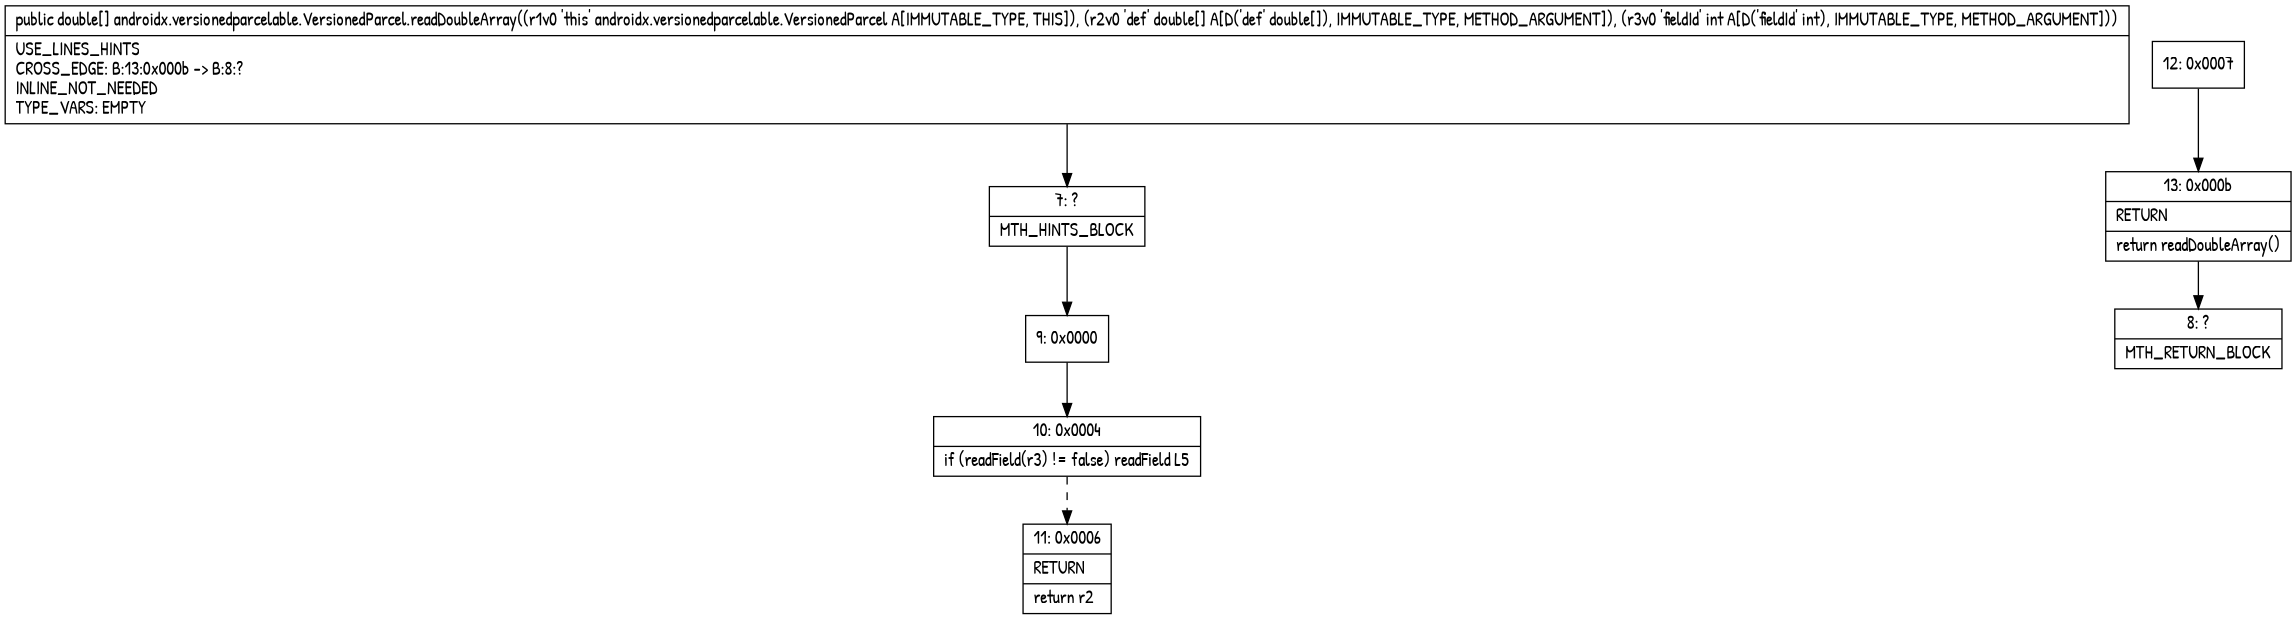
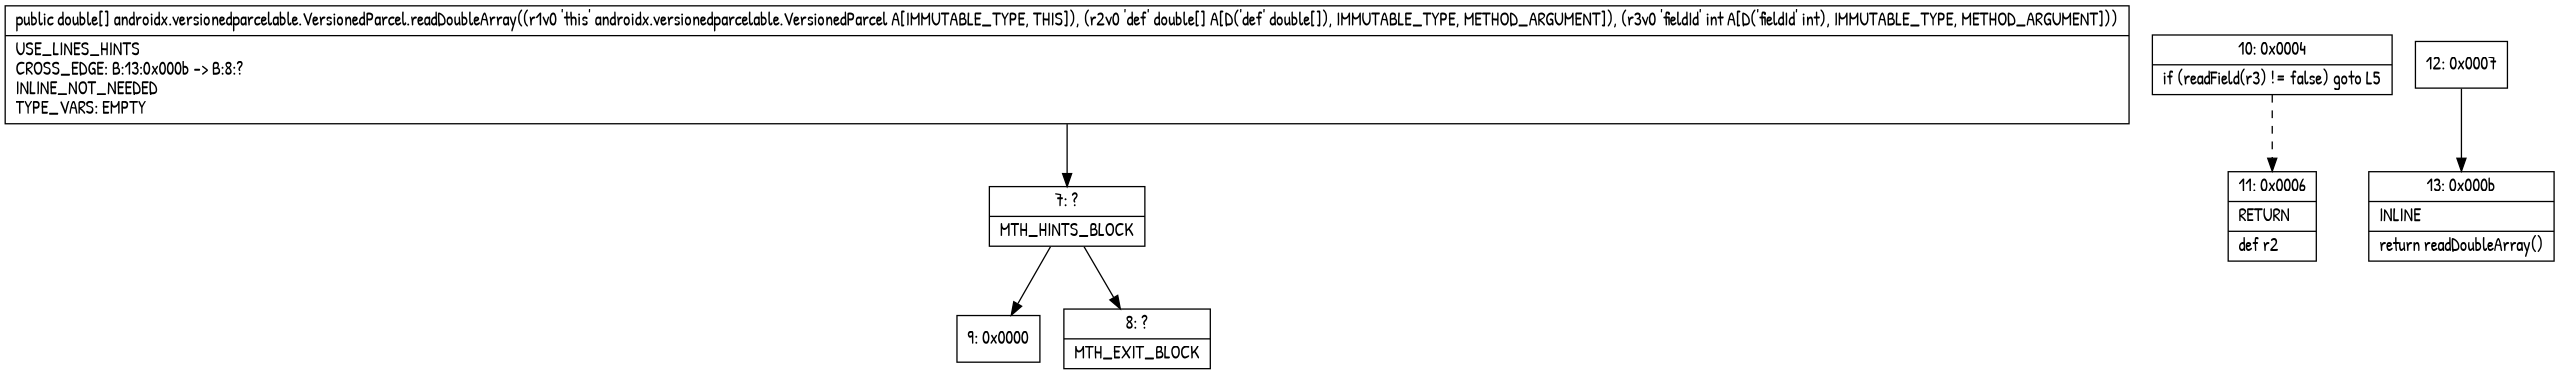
(2142, 216) -> (2401, 216)
(2198, 279) -> (1099, 272)
(2198, 353) -> (1137, 353)
(1067, 383) -> none
(1067, 461) -> (2272, 79)
(1064, 598) -> (2259, 246)
